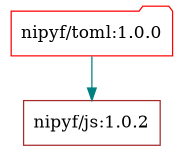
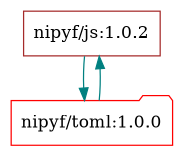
none -> (84, 72)
